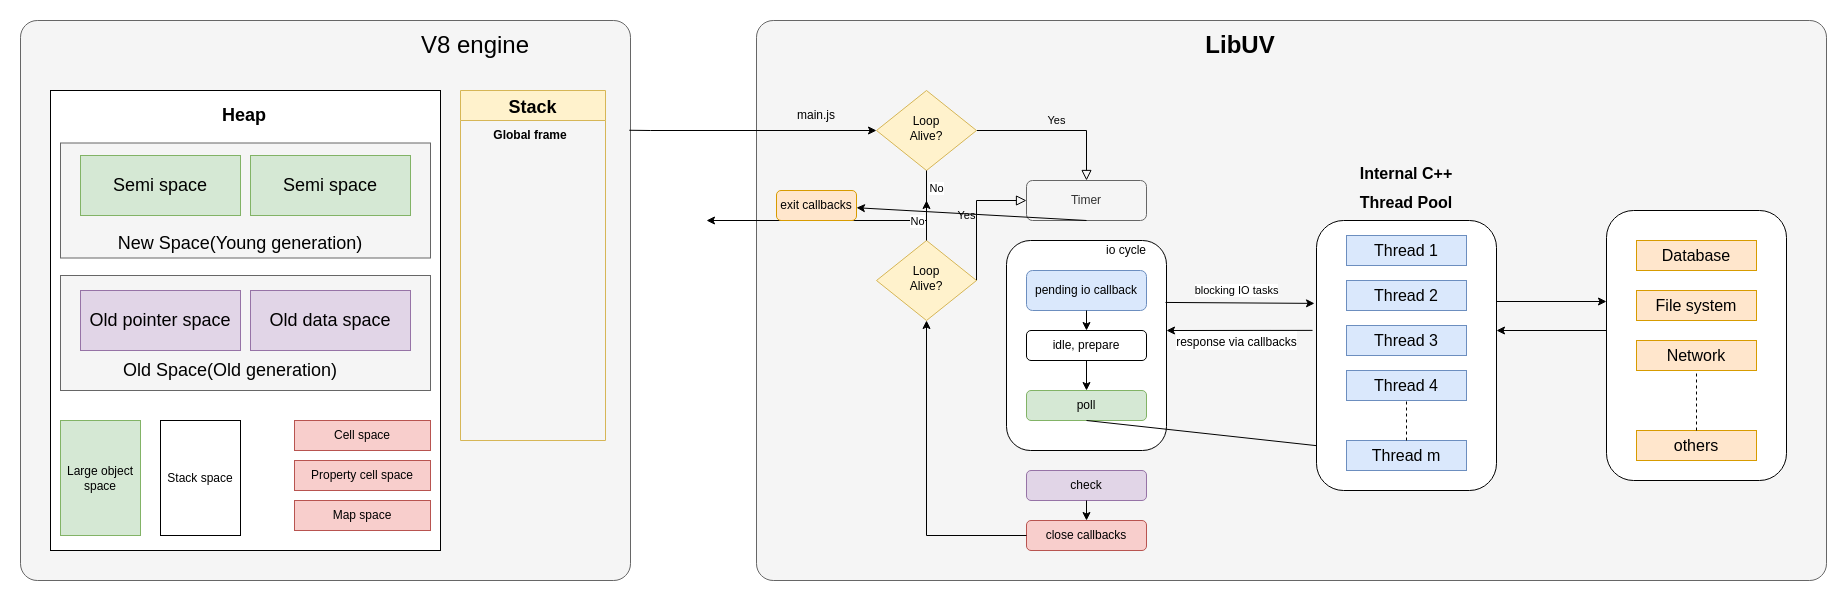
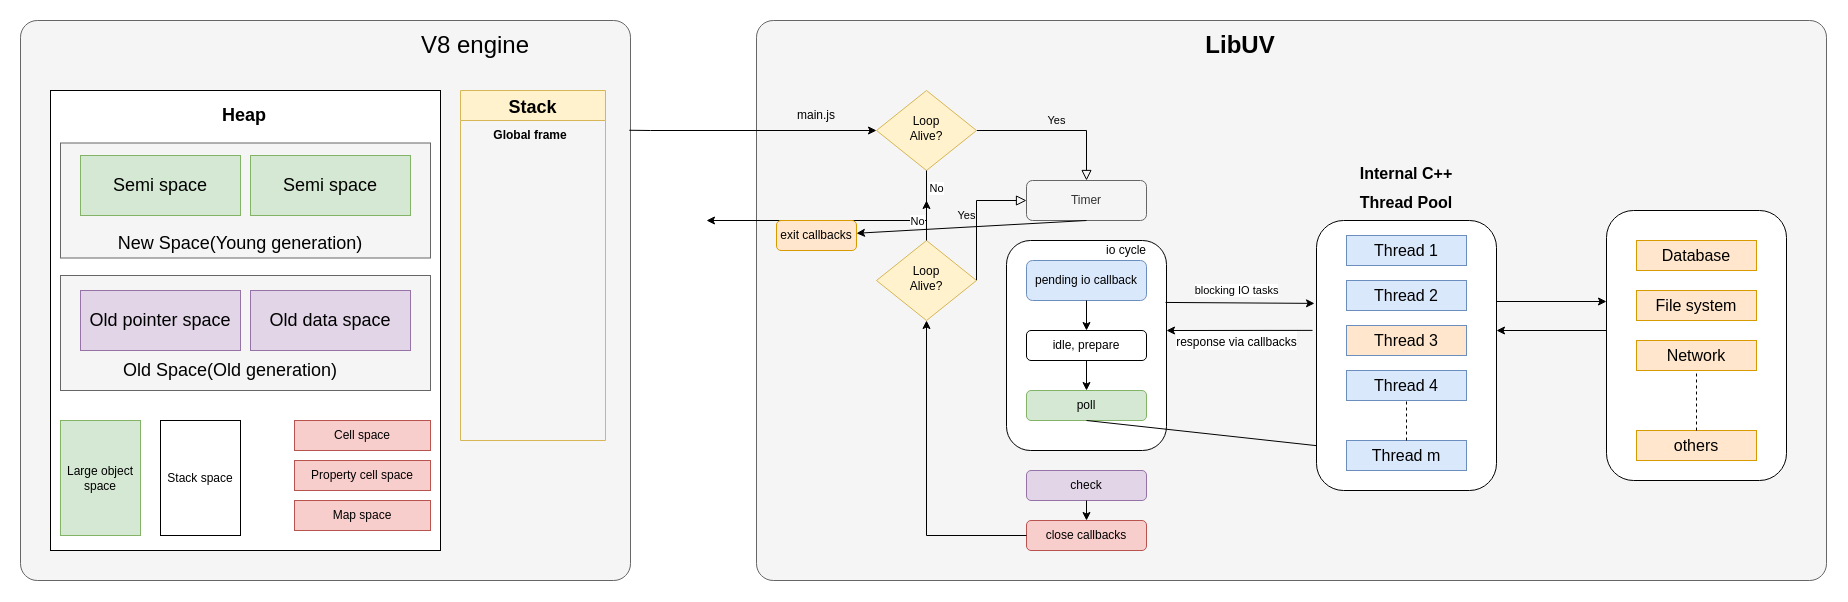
(817, 206) -> (817, 236)
(1087, 291) -> (1087, 281)
(1407, 341) -> (1407, 341)
